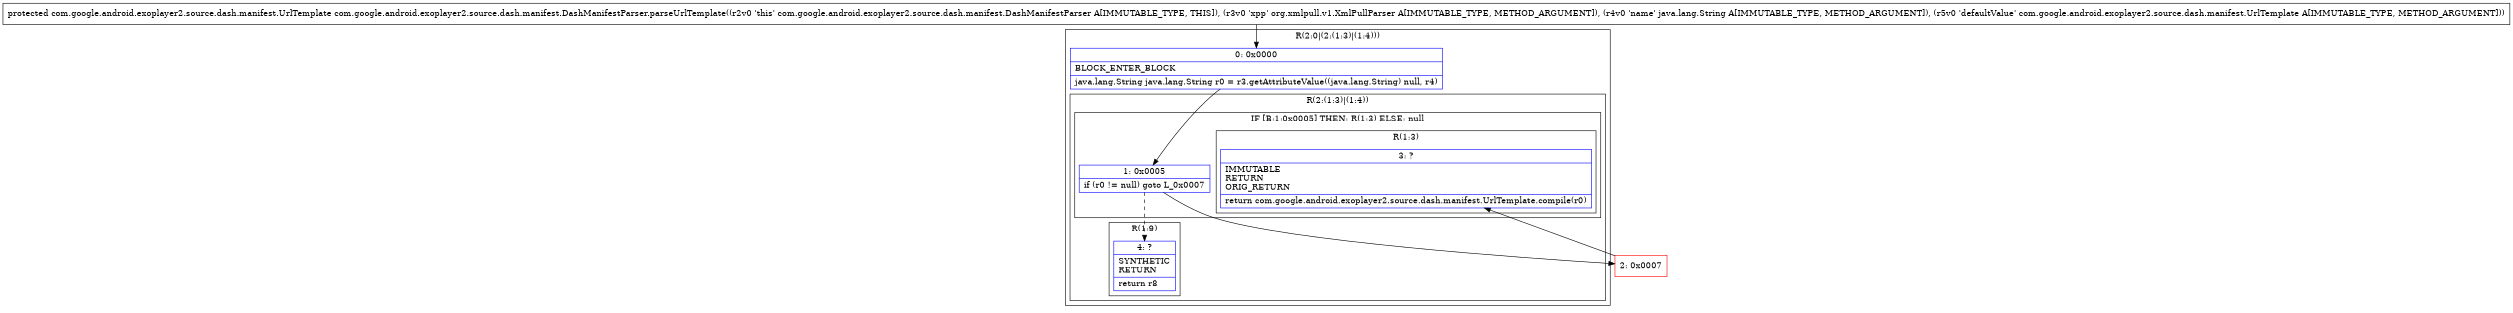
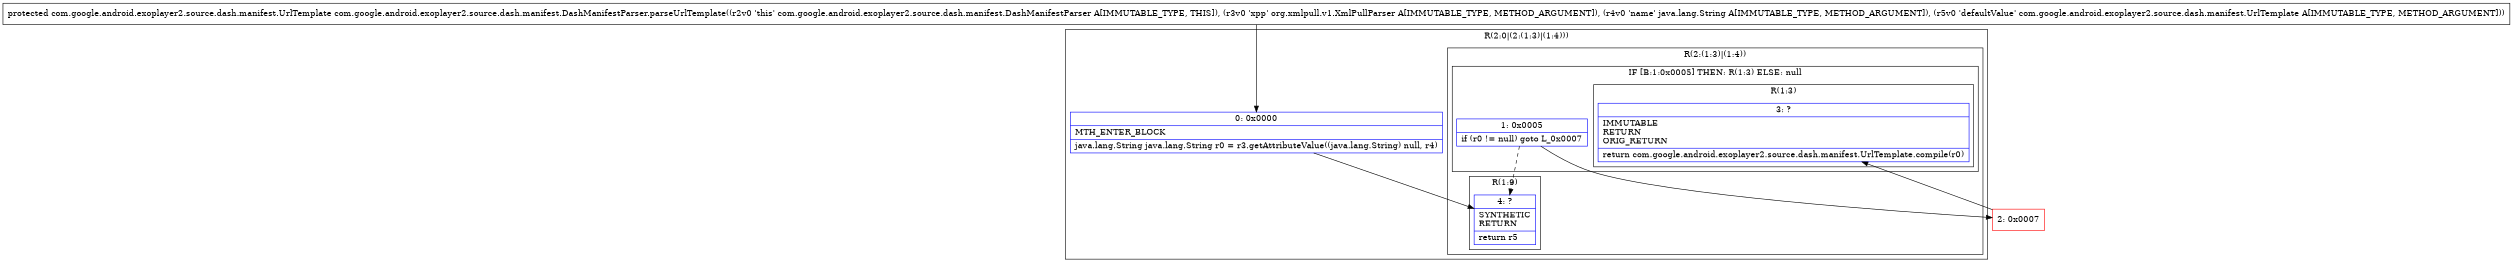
(1125, 68) -> (1121, 132)
(1186, 122) -> (1391, 180)
(1138, 284) -> (1499, 238)
